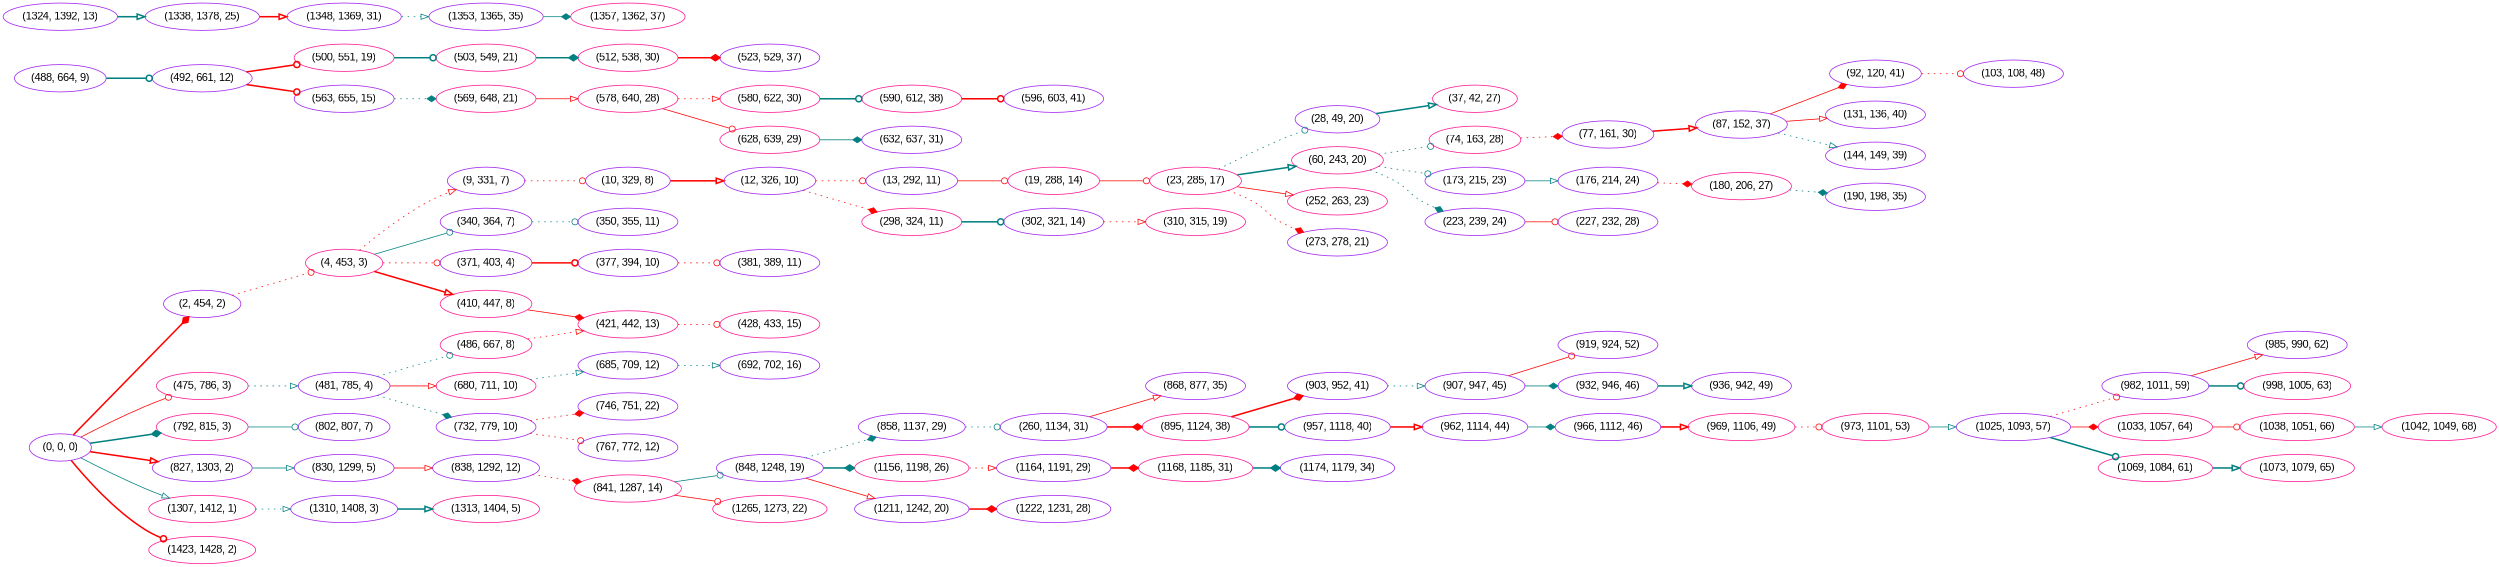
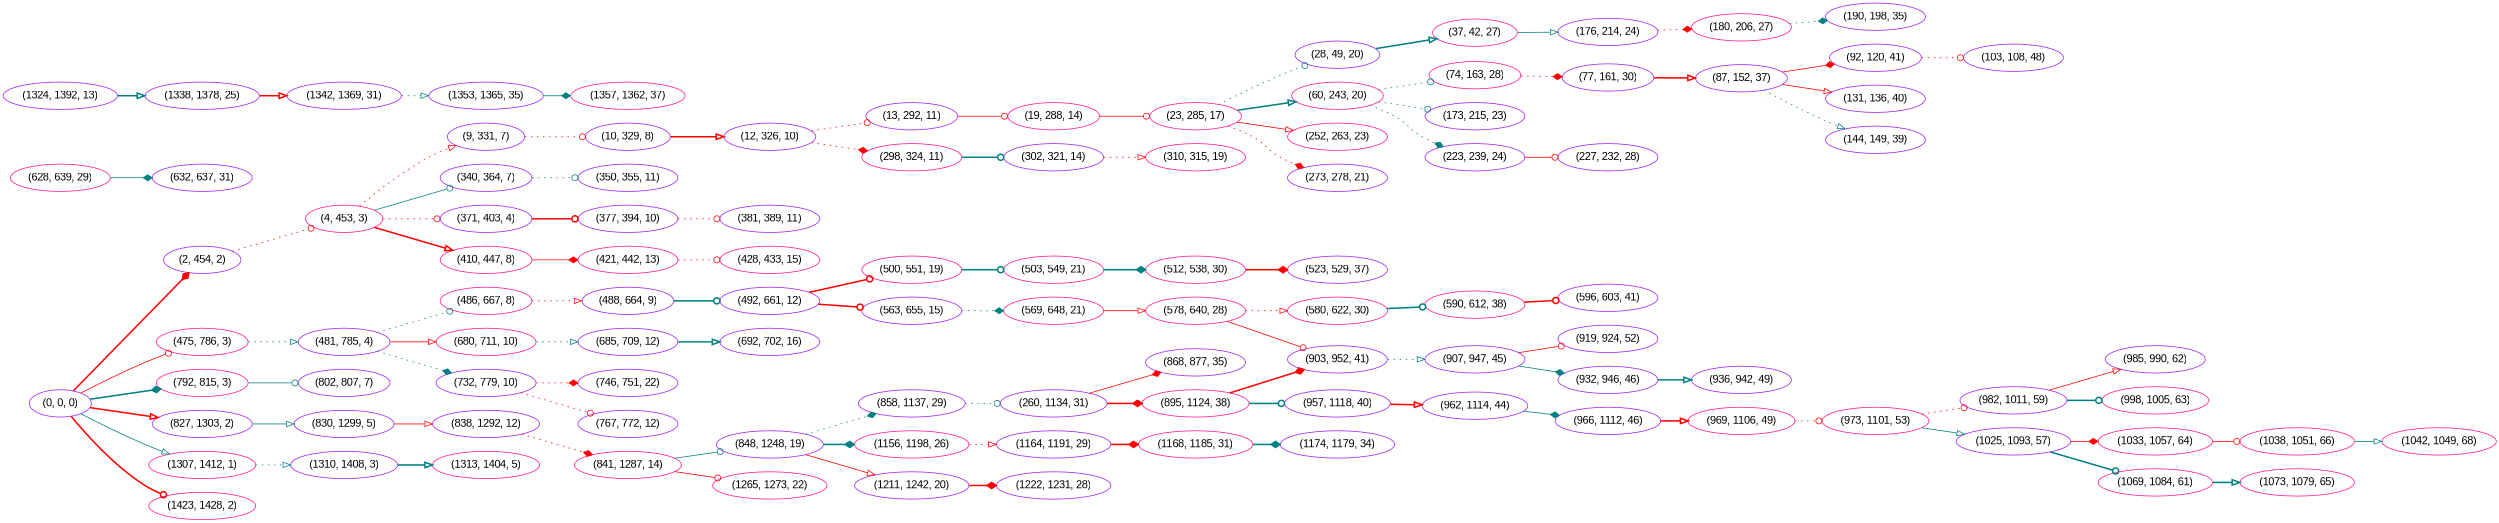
(344, 17) -> (344, 96)
(696, 118) -> (1264, 334)
(1538, 181) -> (1534, 32)
(552, 335) -> (553, 301)
(695, 365) -> (695, 342)
(1122, 407) -> (1121, 384)
(2082, 407) -> (1942, 411)
